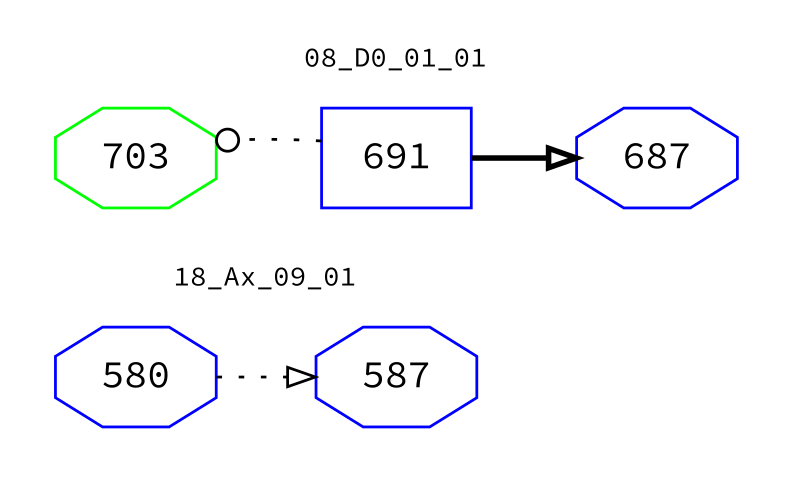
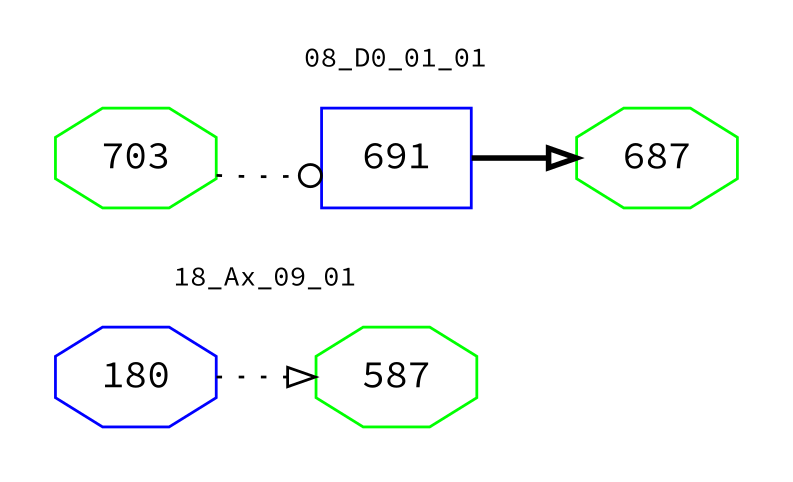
(280, 139) -> (258, 177)
(657, 158) -> (657, 158)
(136, 377) -> (136, 377)
(396, 377) -> (396, 377)
